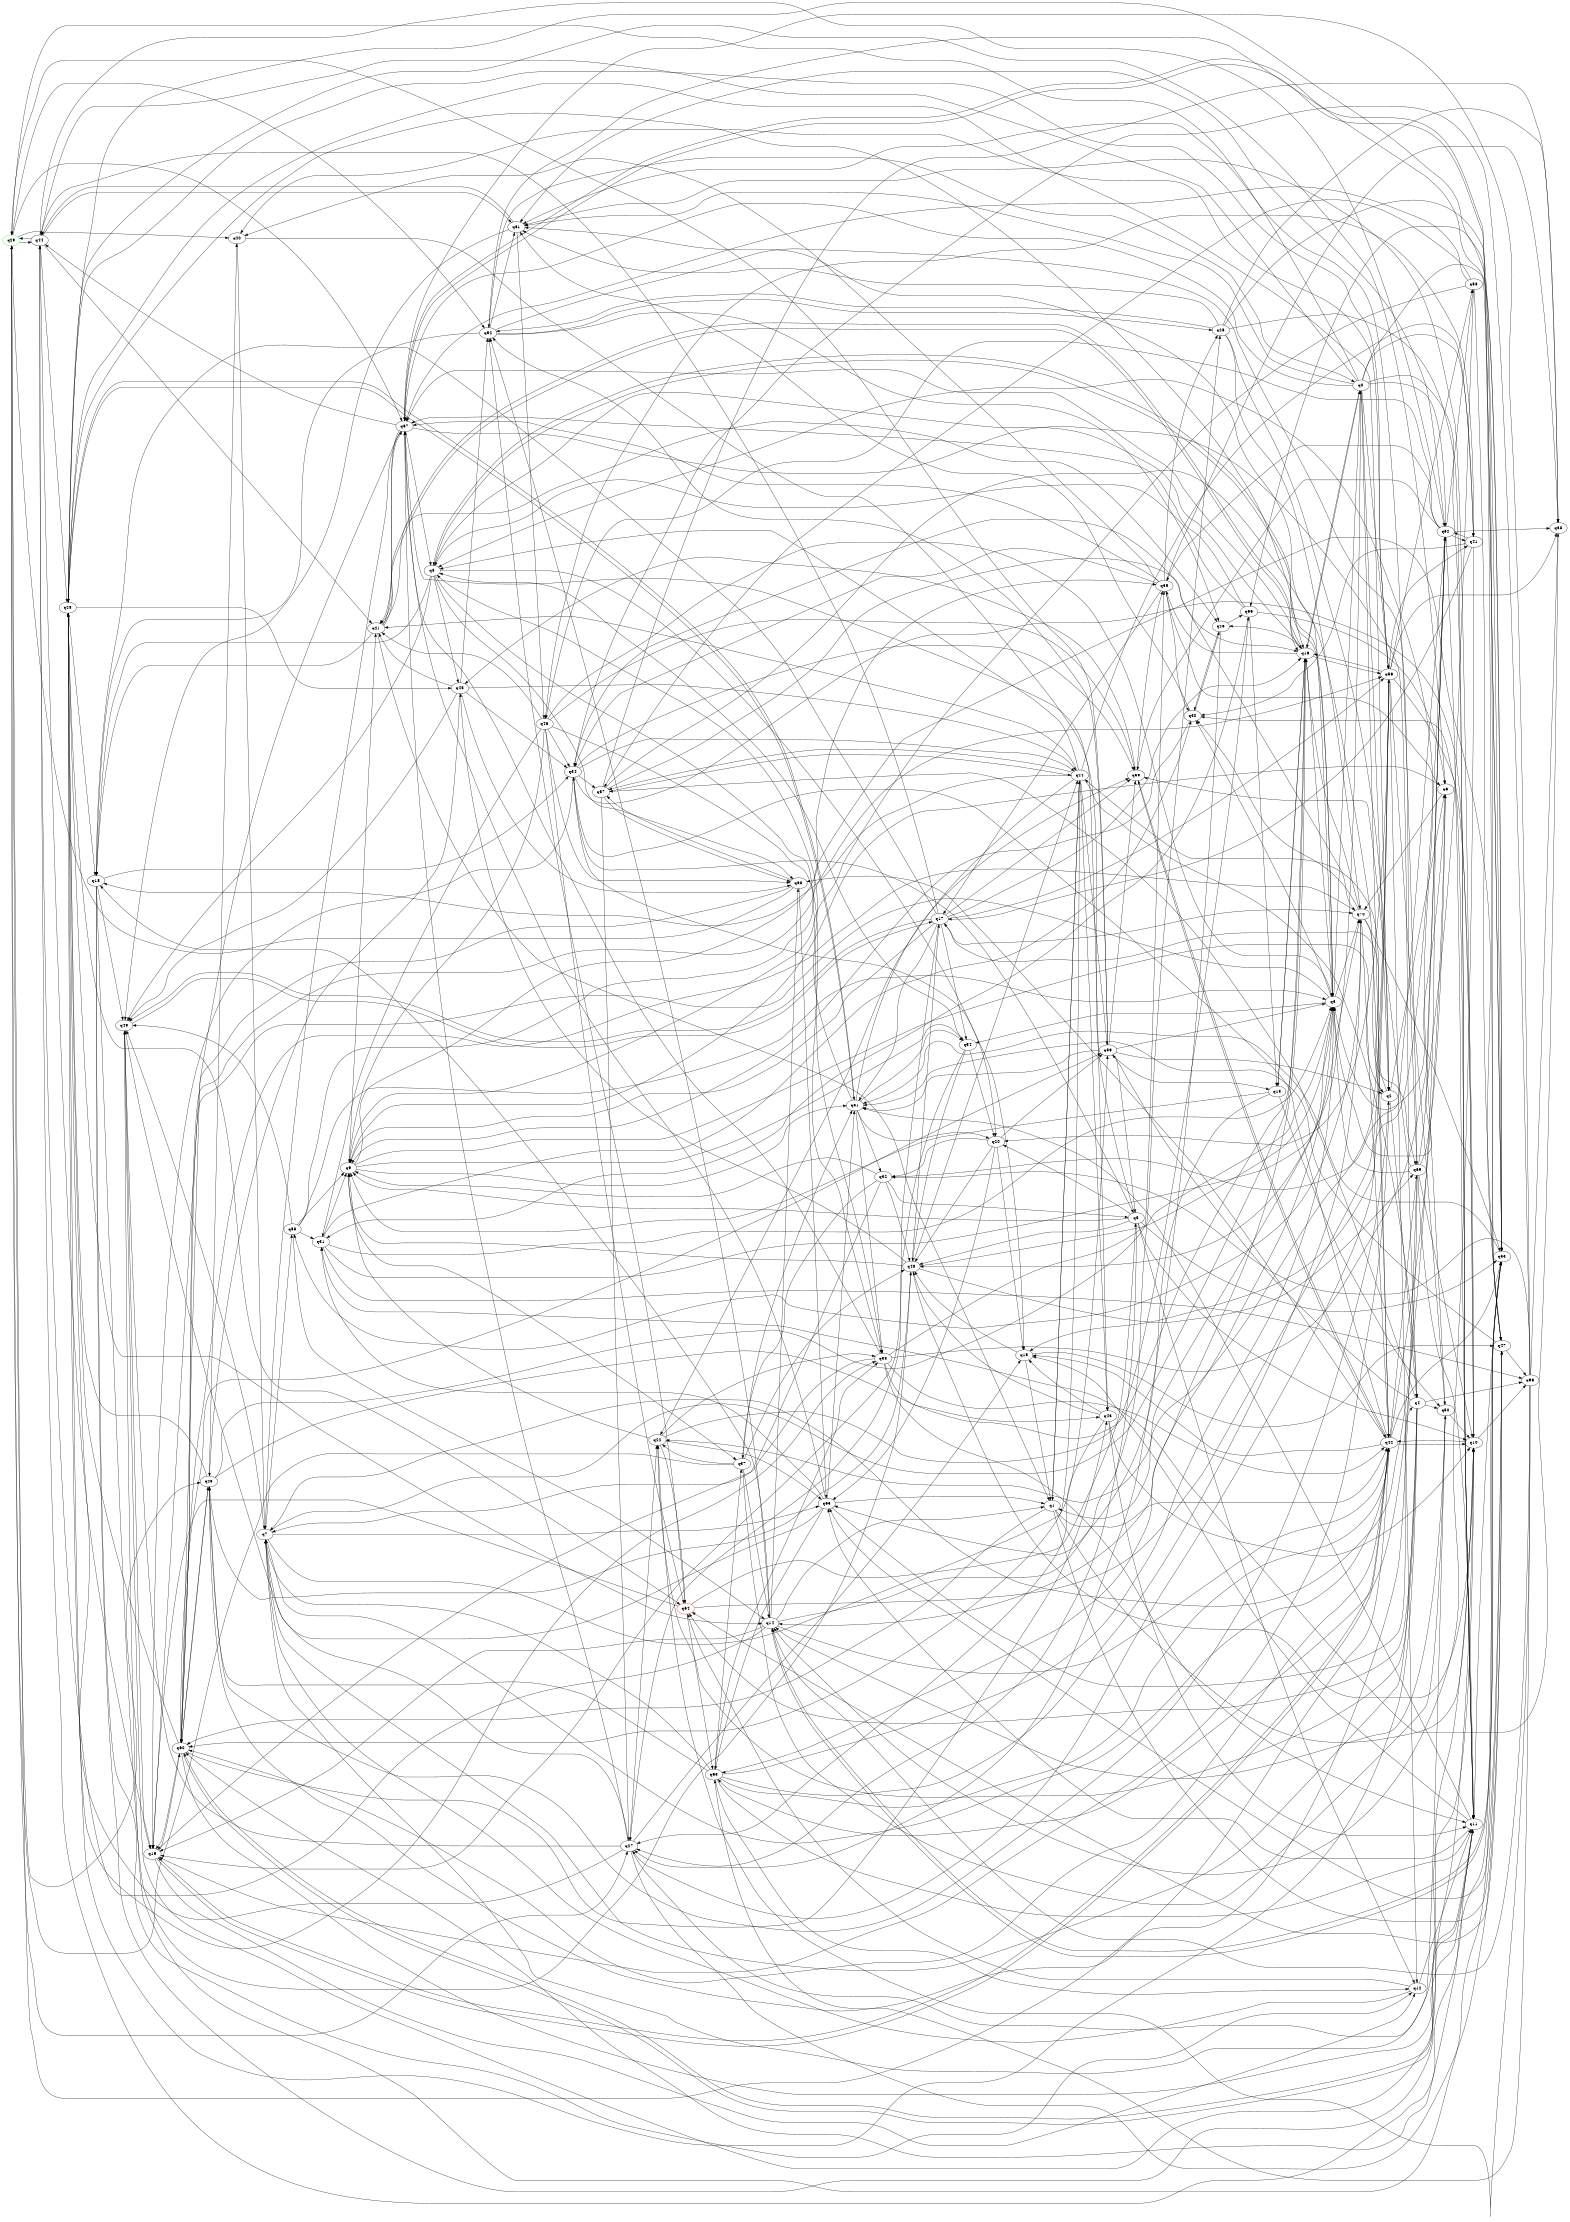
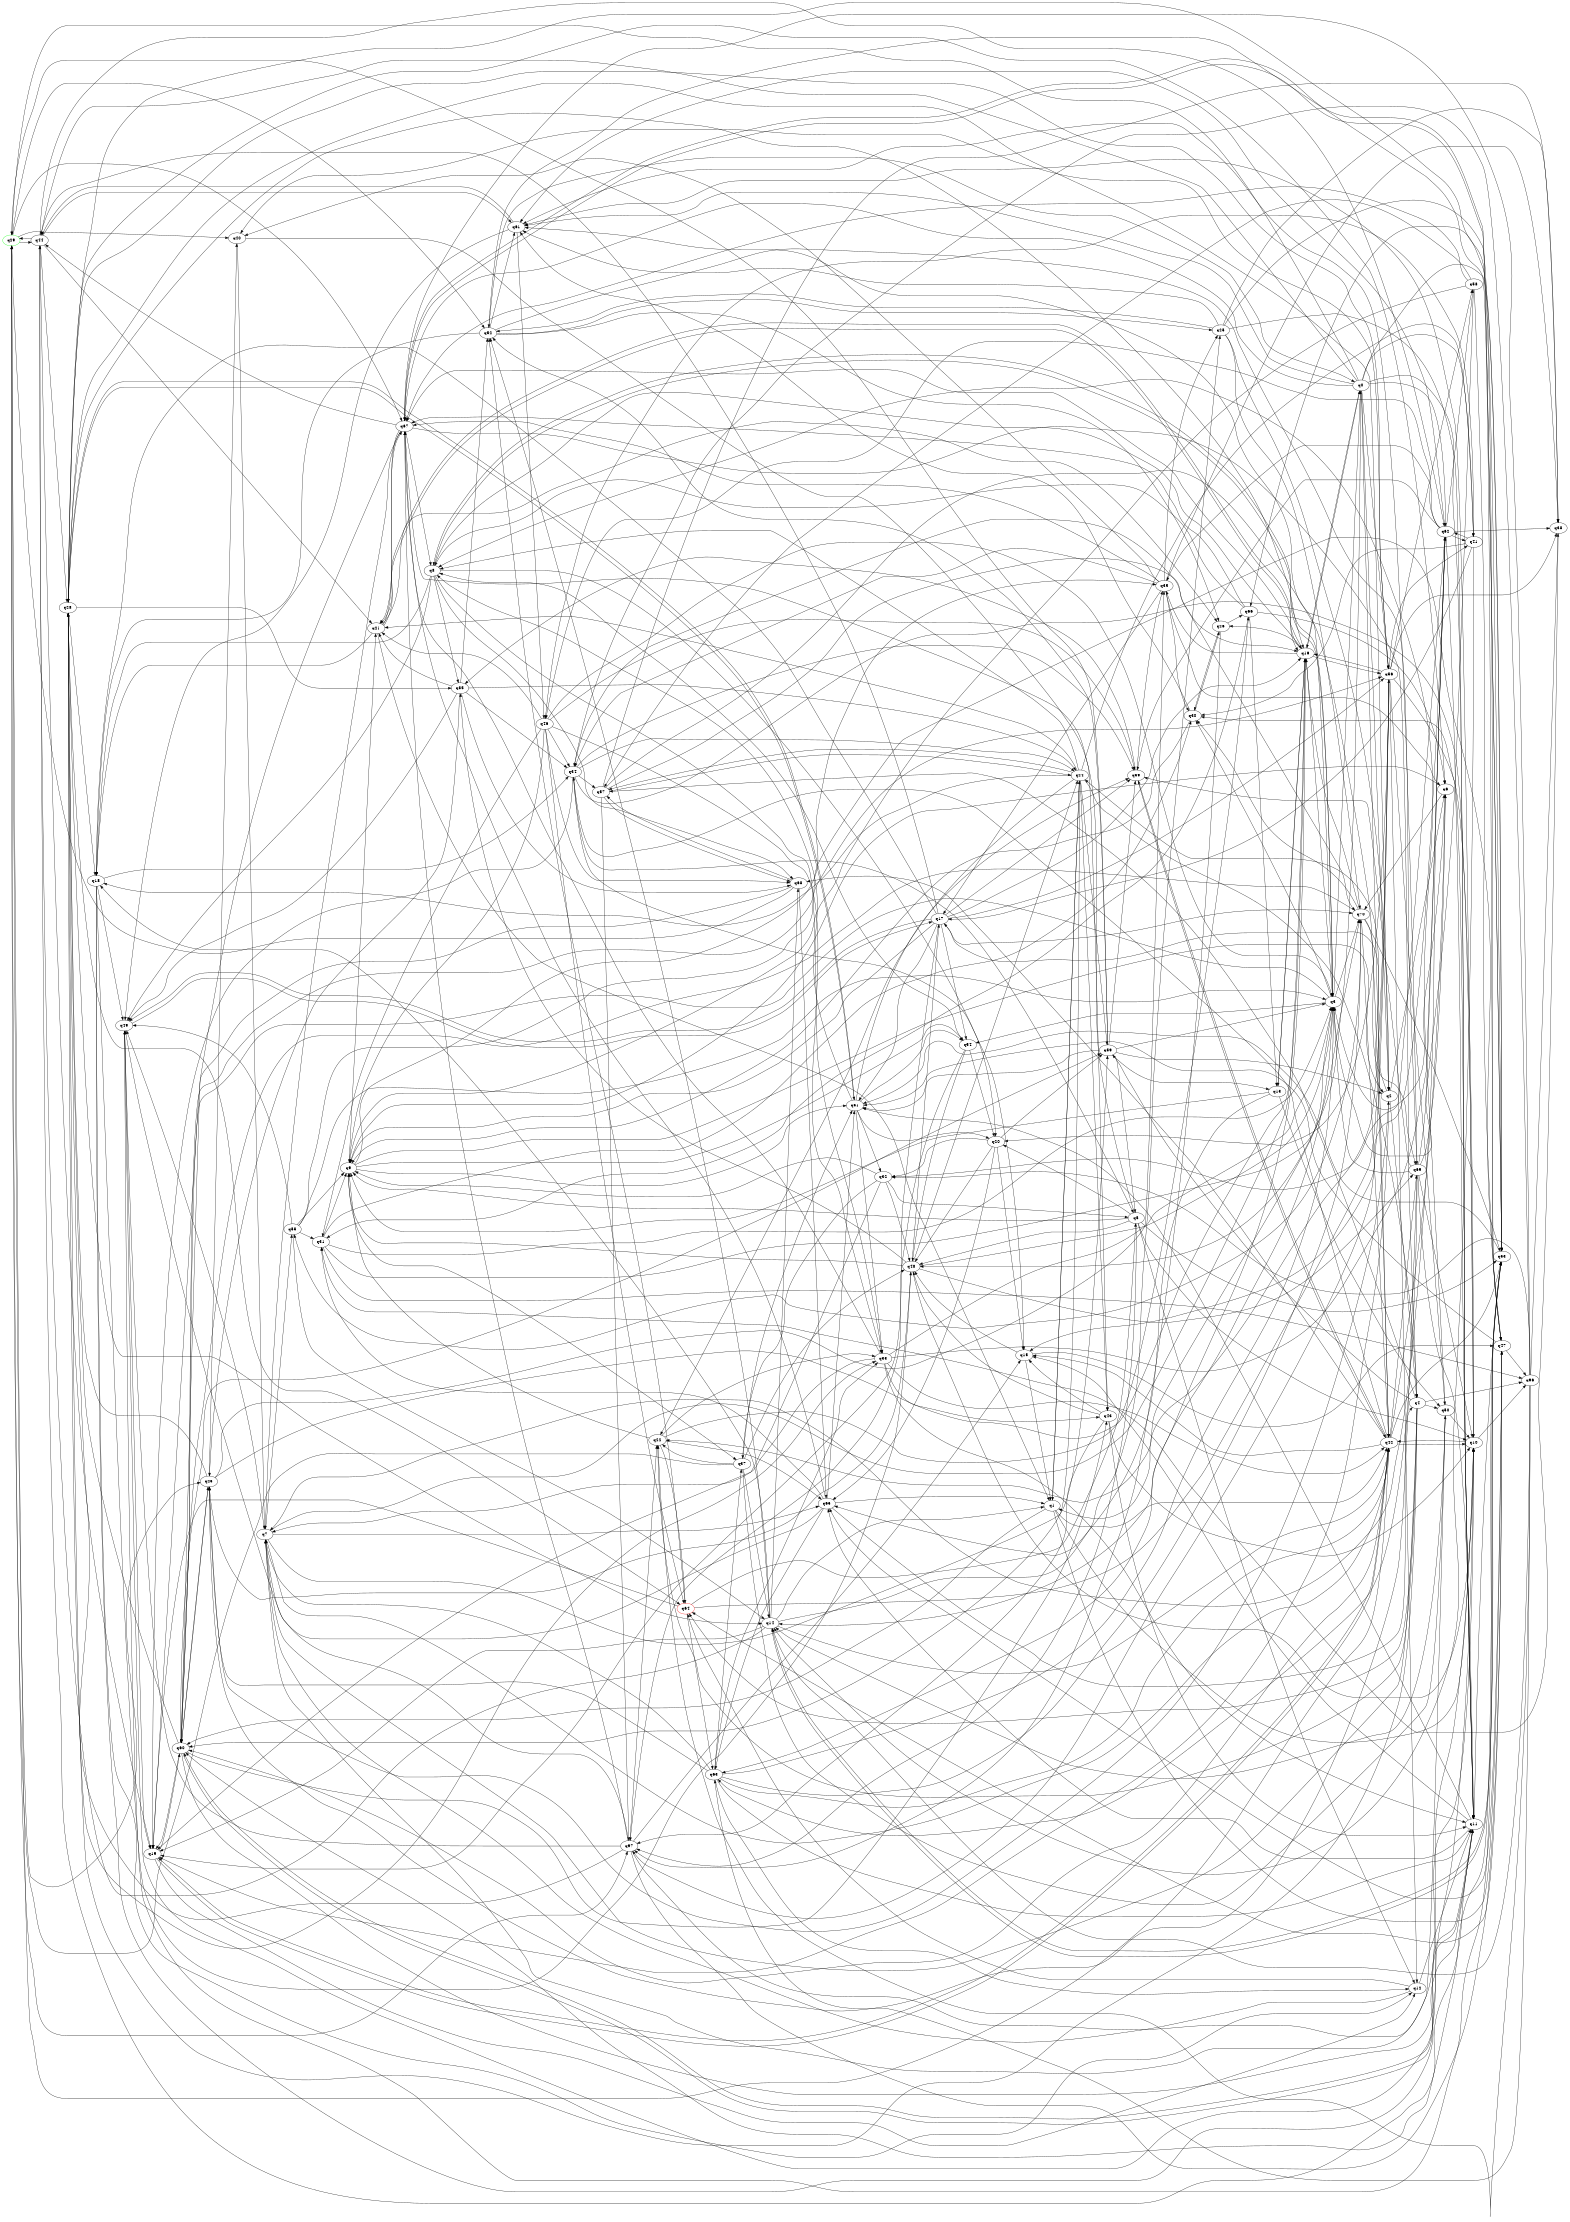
(460, 688) -> (460, 688)
(629, 1846) -> (629, 1846)
